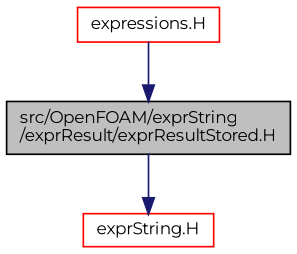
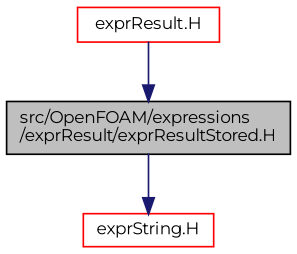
(148, 25) -> (148, 25)
(148, 128) -> (148, 128)
